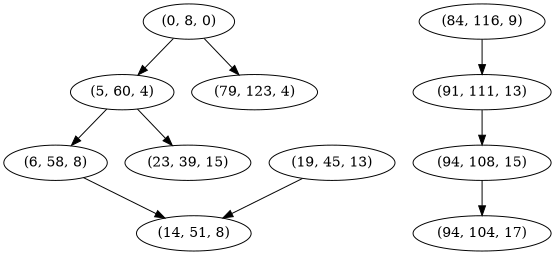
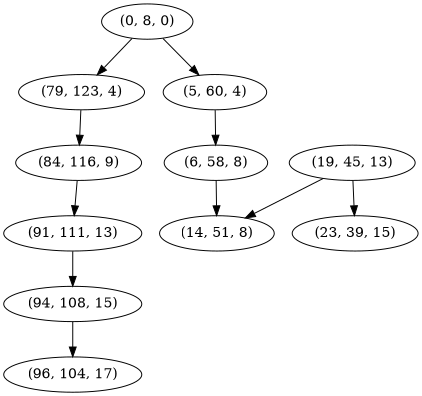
none -> (80, 123)
(151, 124) -> (353, 193)
(482, 233) -> (73, 375)
